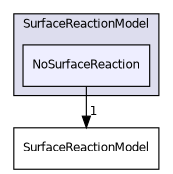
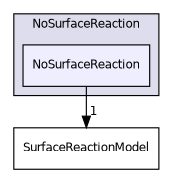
(86, 25) -> (86, 25)
